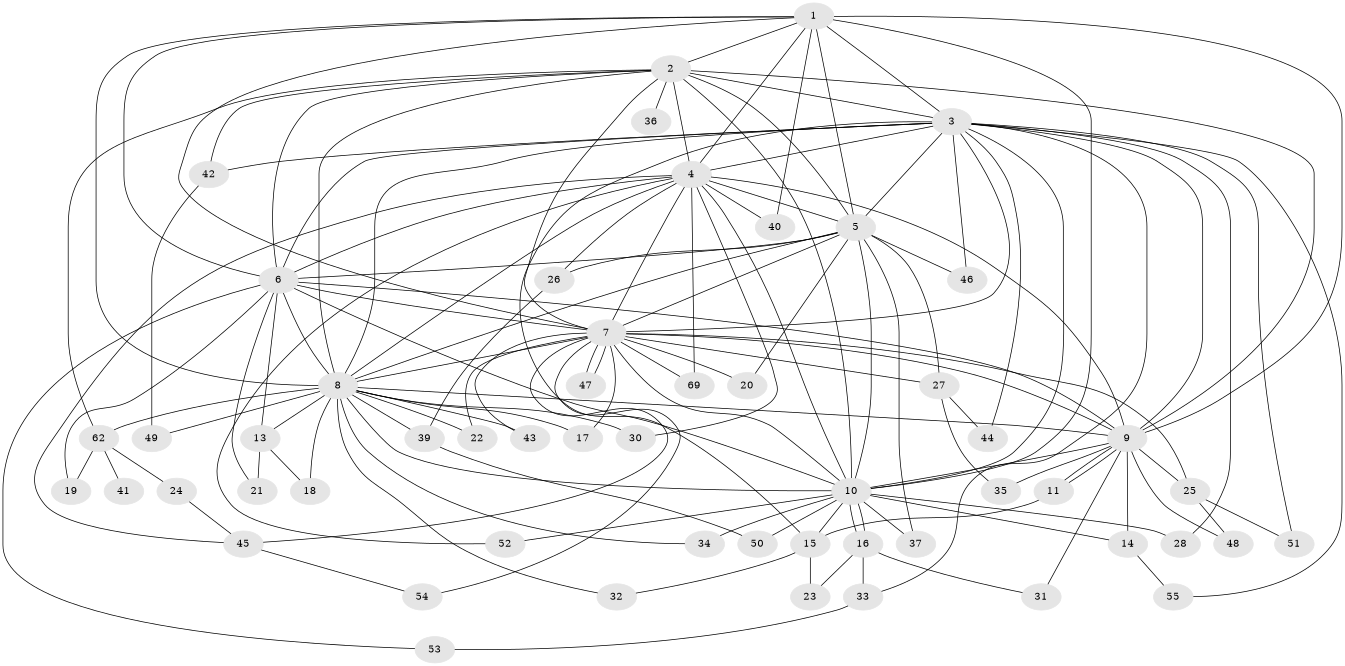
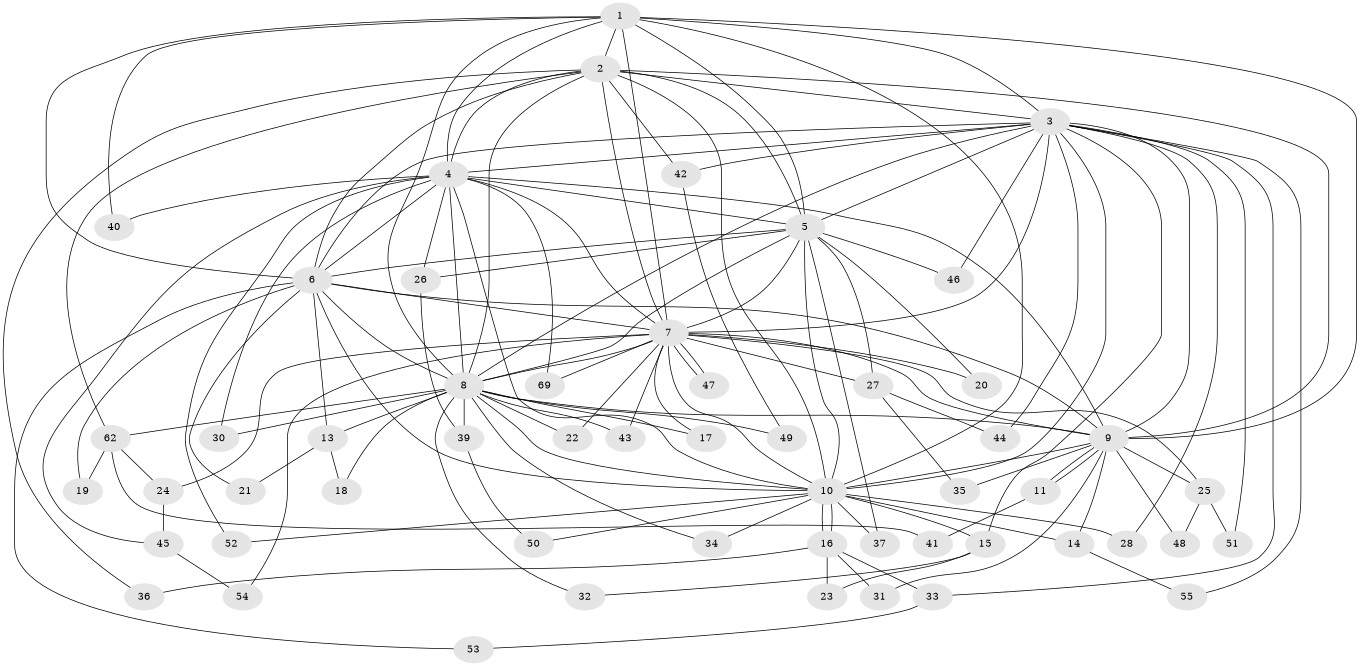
(579, 495) -> (382, 352)
(932, 518) -> (987, 518)
none -> (486, 569)
